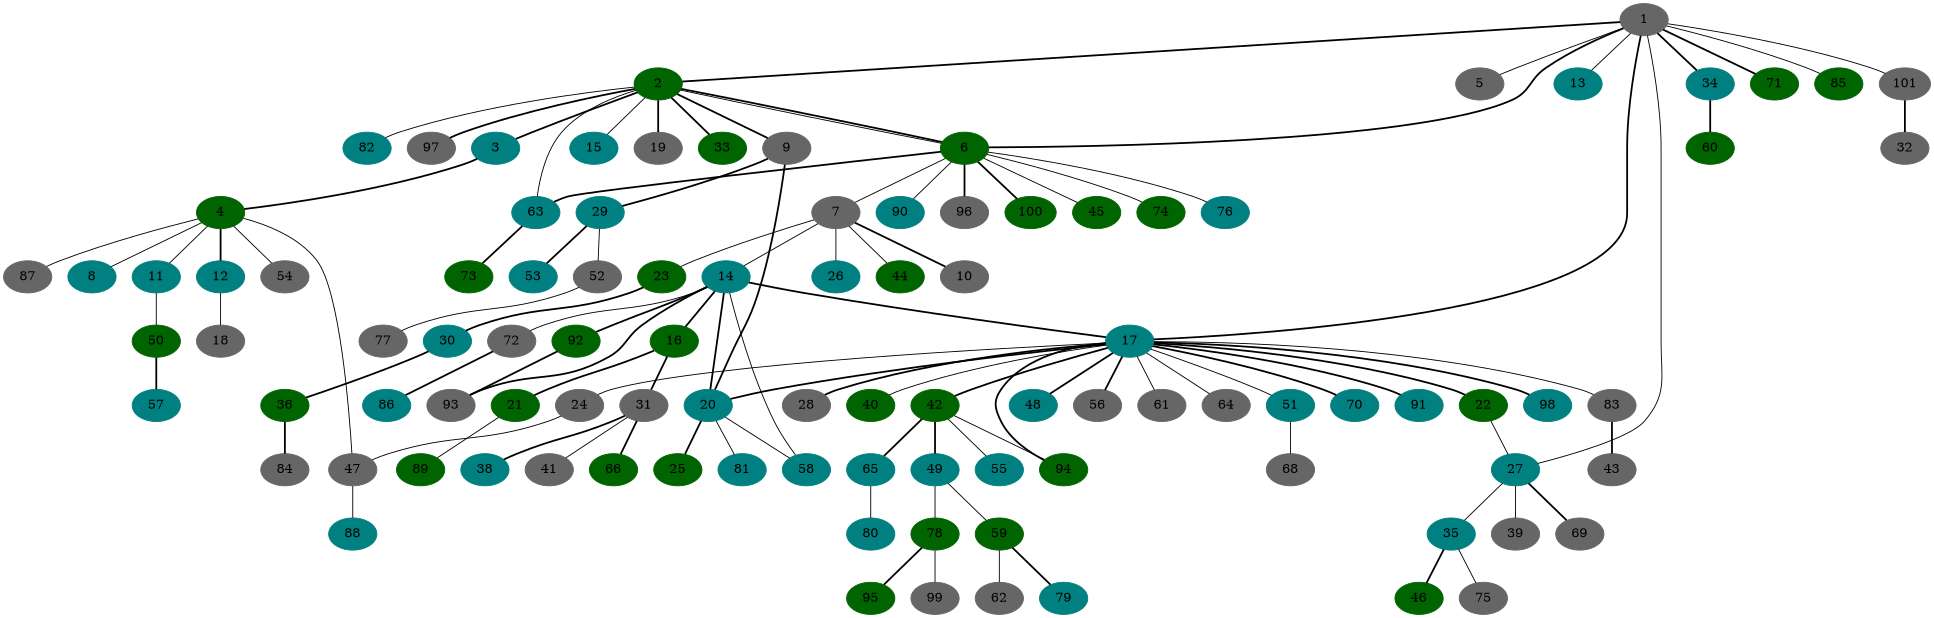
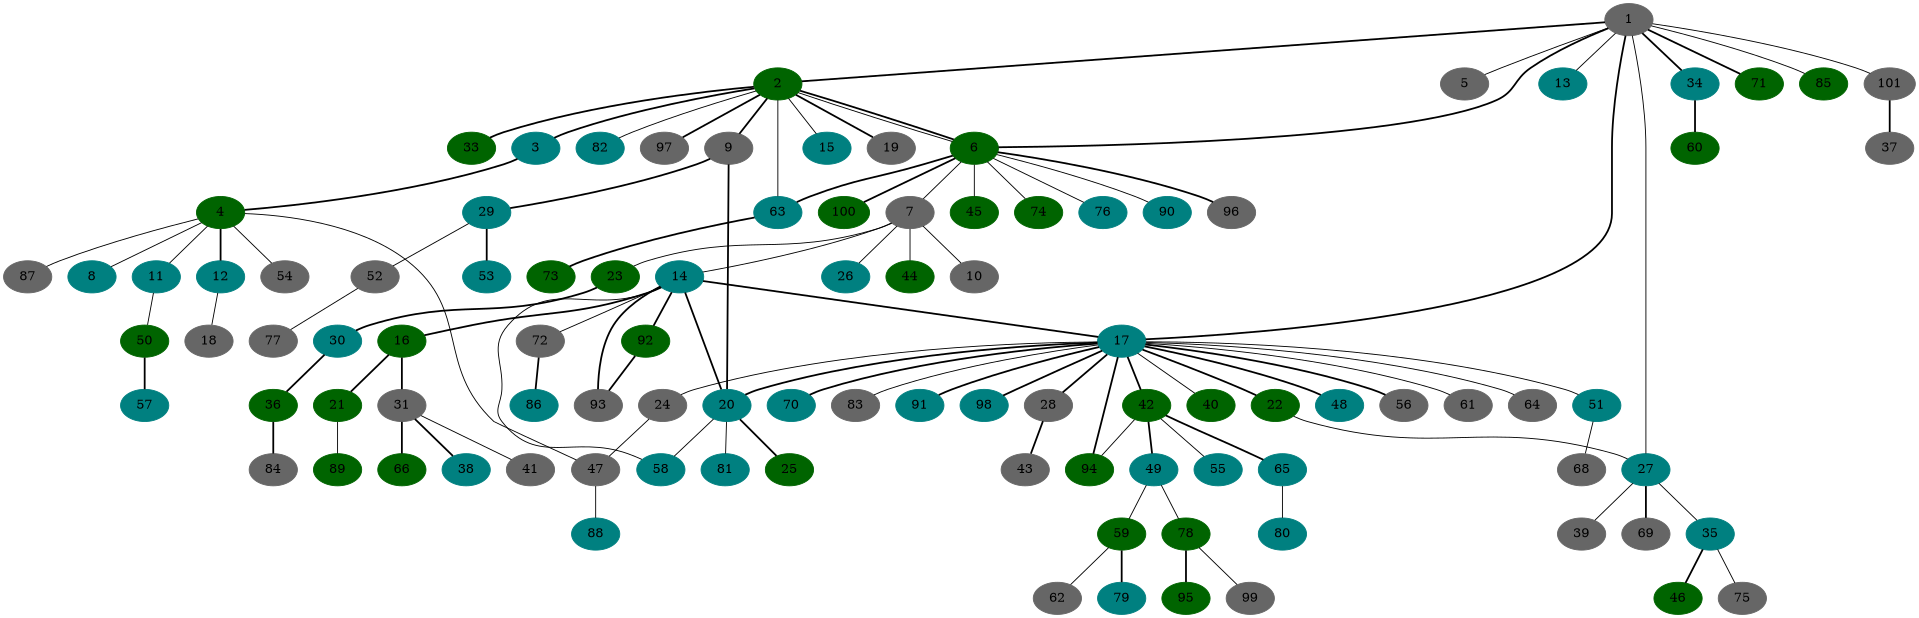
(1905, 148) -> (1890, 148)
(900, 245) -> (942, 245)
(1612, 434) -> (1037, 437)
